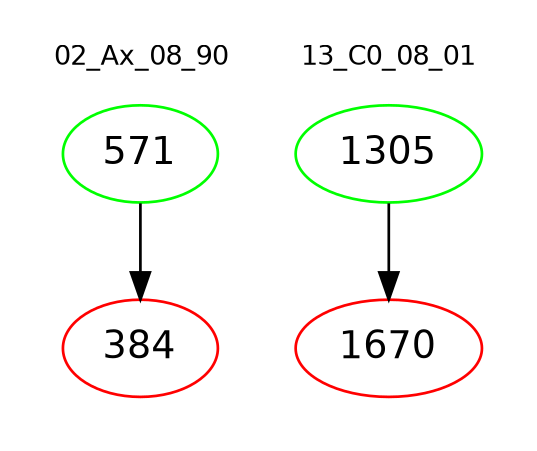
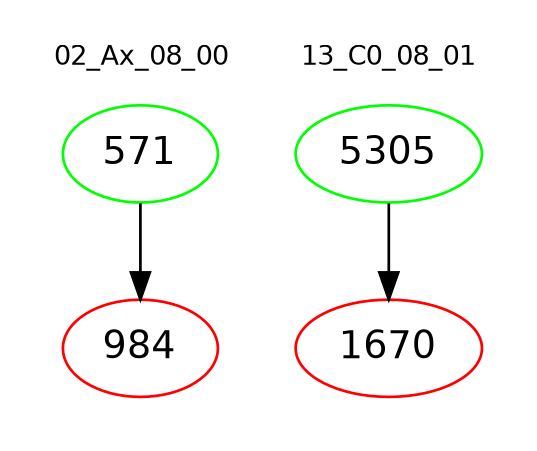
(142, 58) -> (142, 58)
(389, 154) -> (389, 154)
(140, 348) -> (140, 348)
